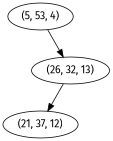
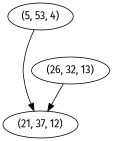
(54, 40) -> (23, 67)
